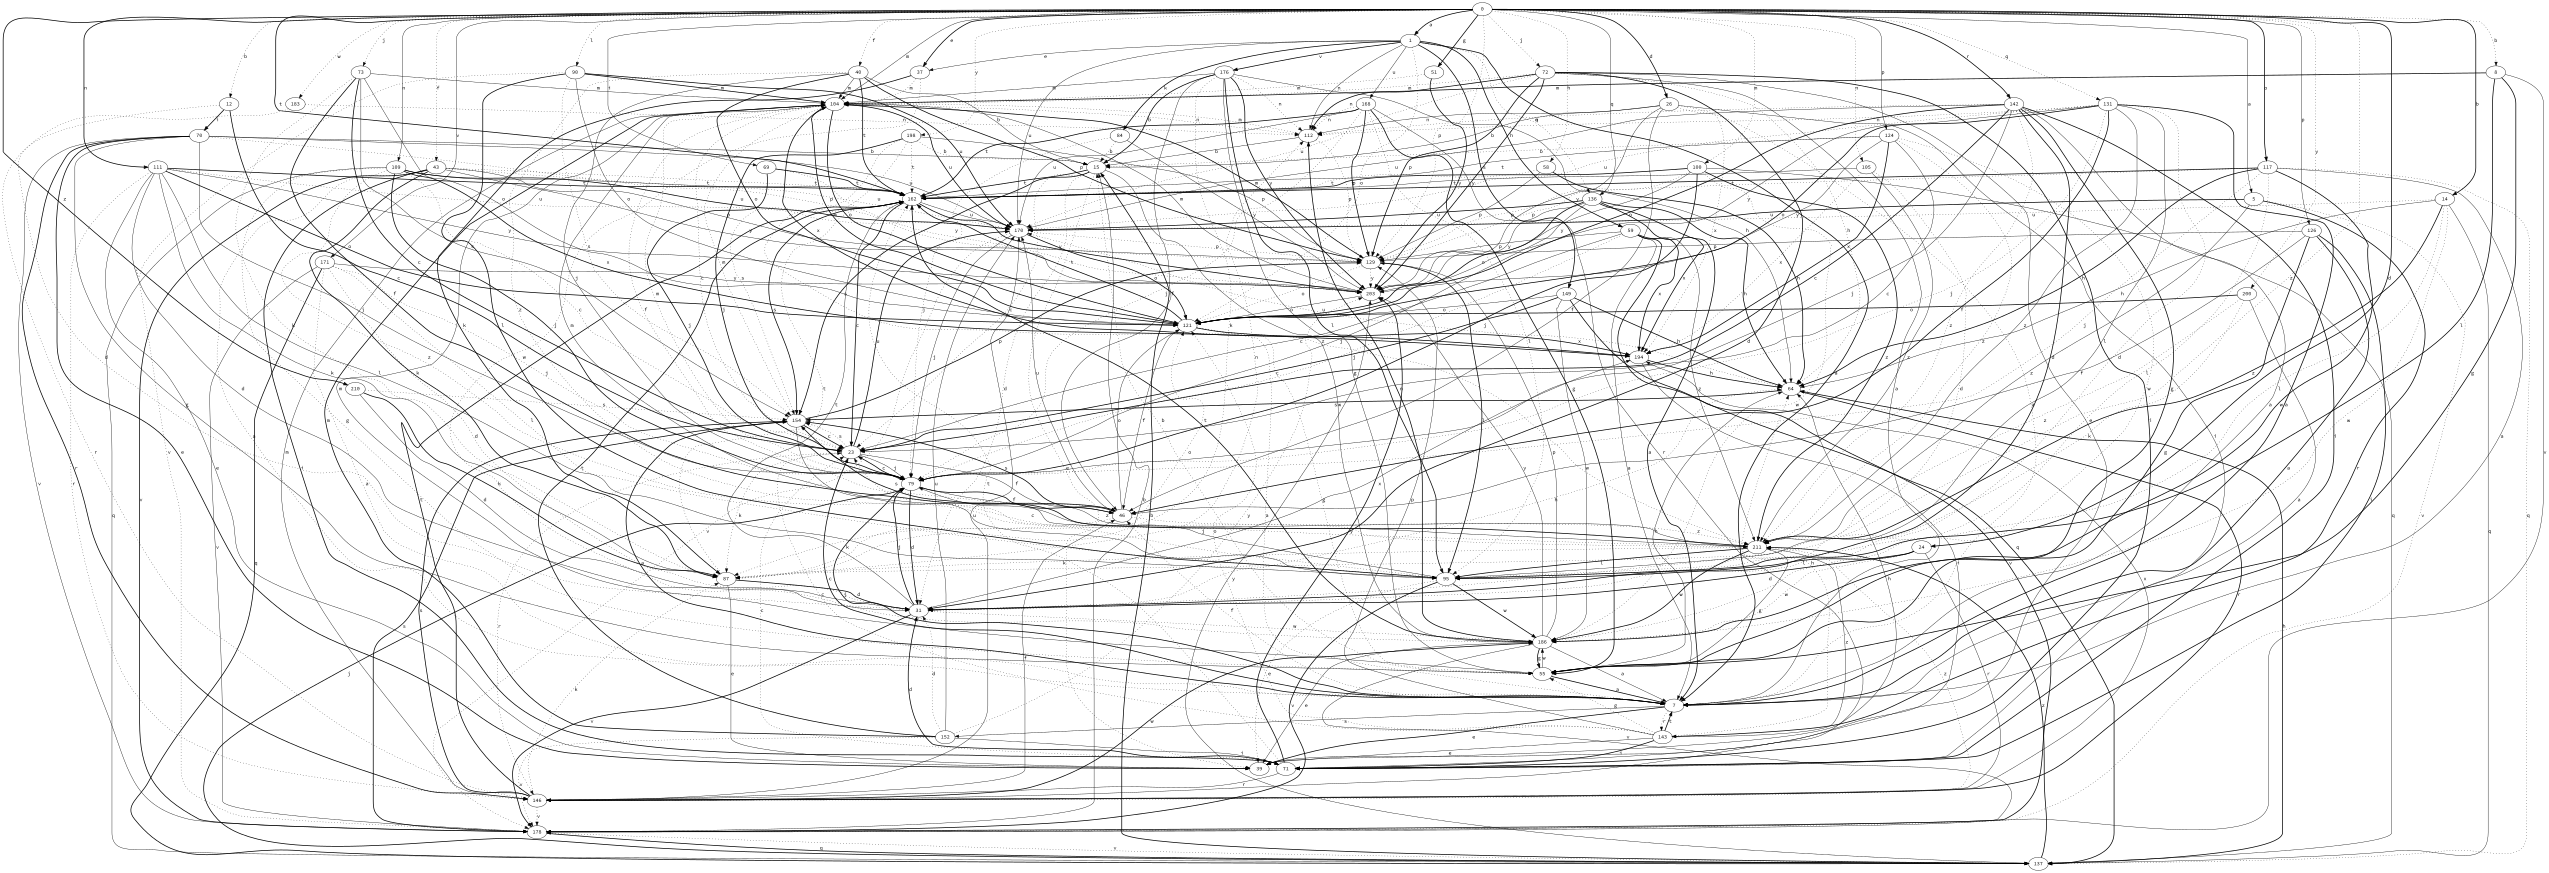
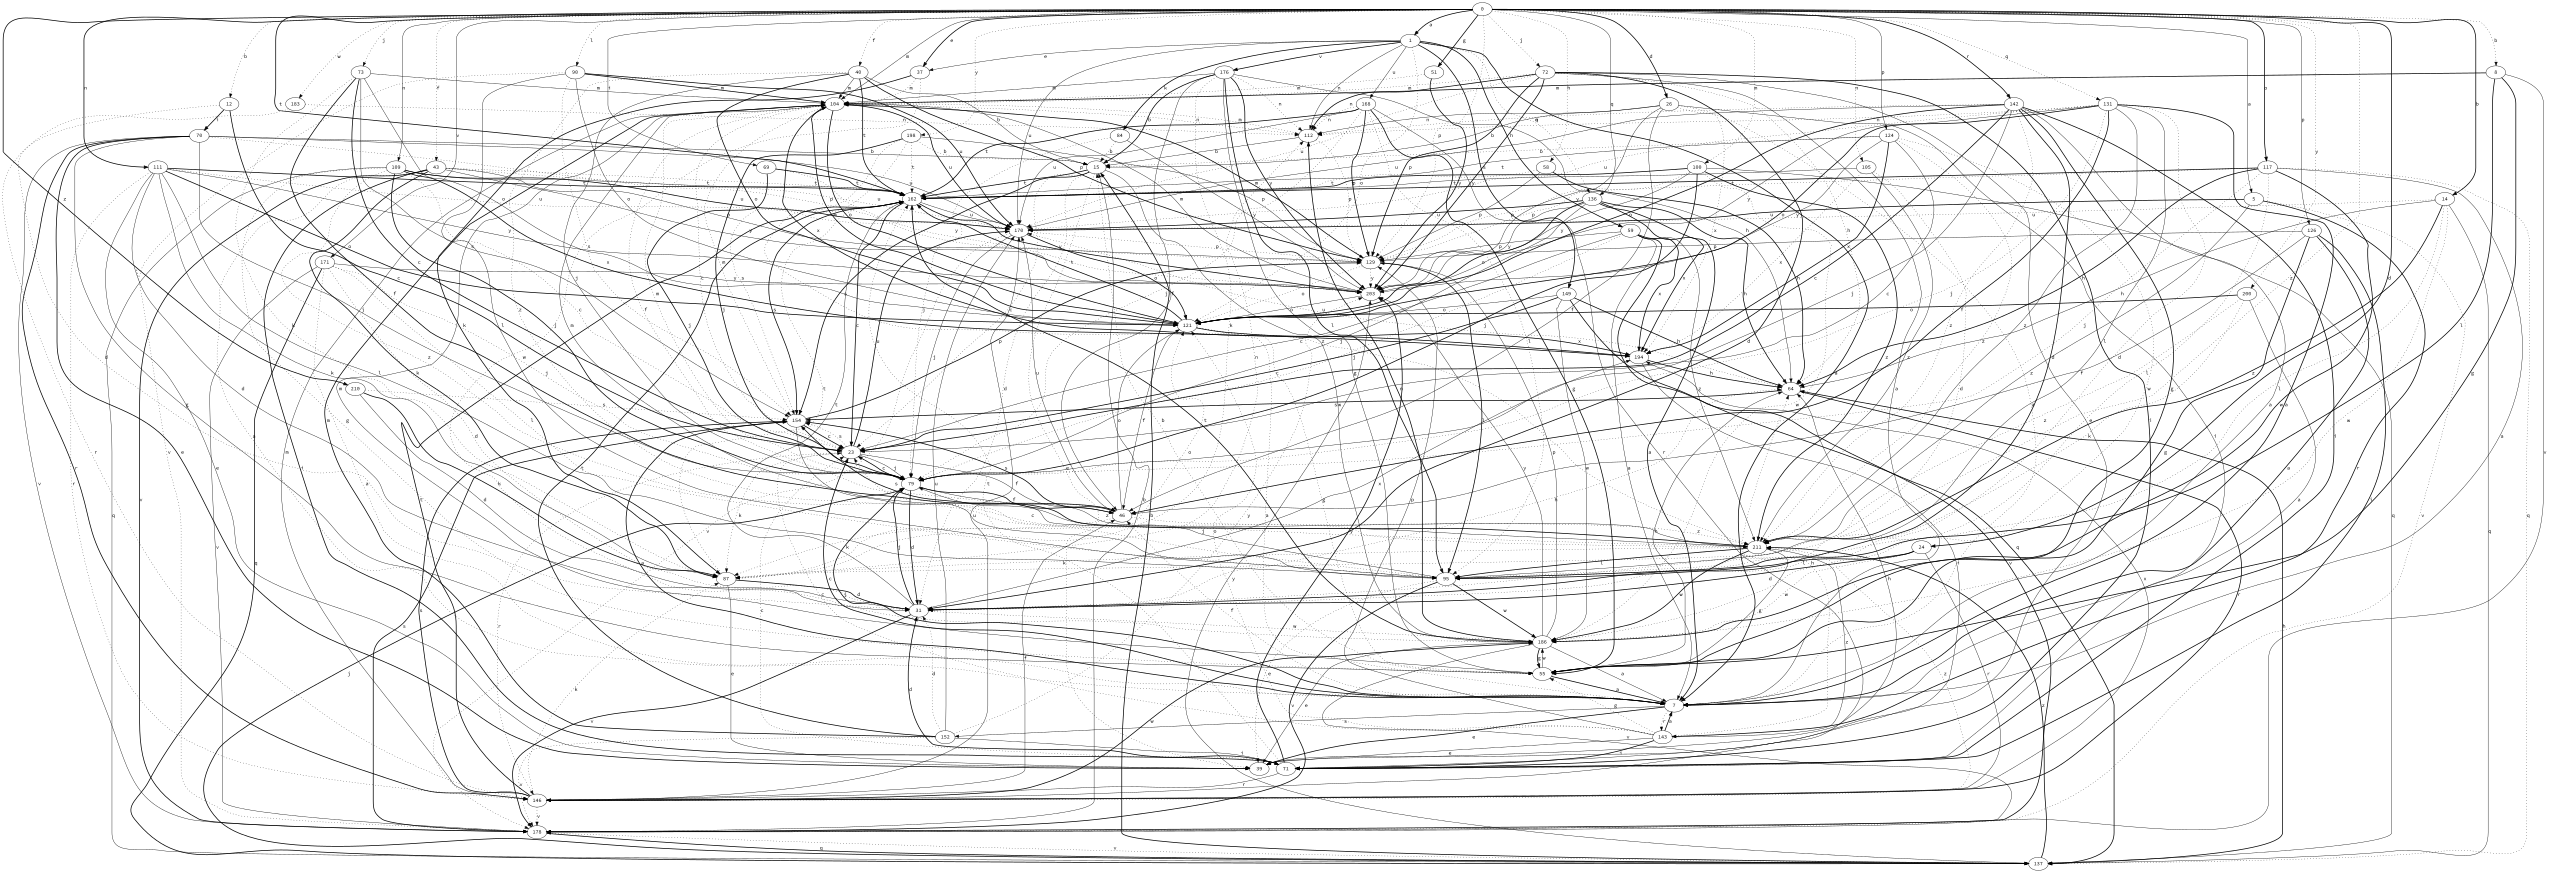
(686, 485) -> (686, 485)
(1670, 721) -> (1670, 721)
